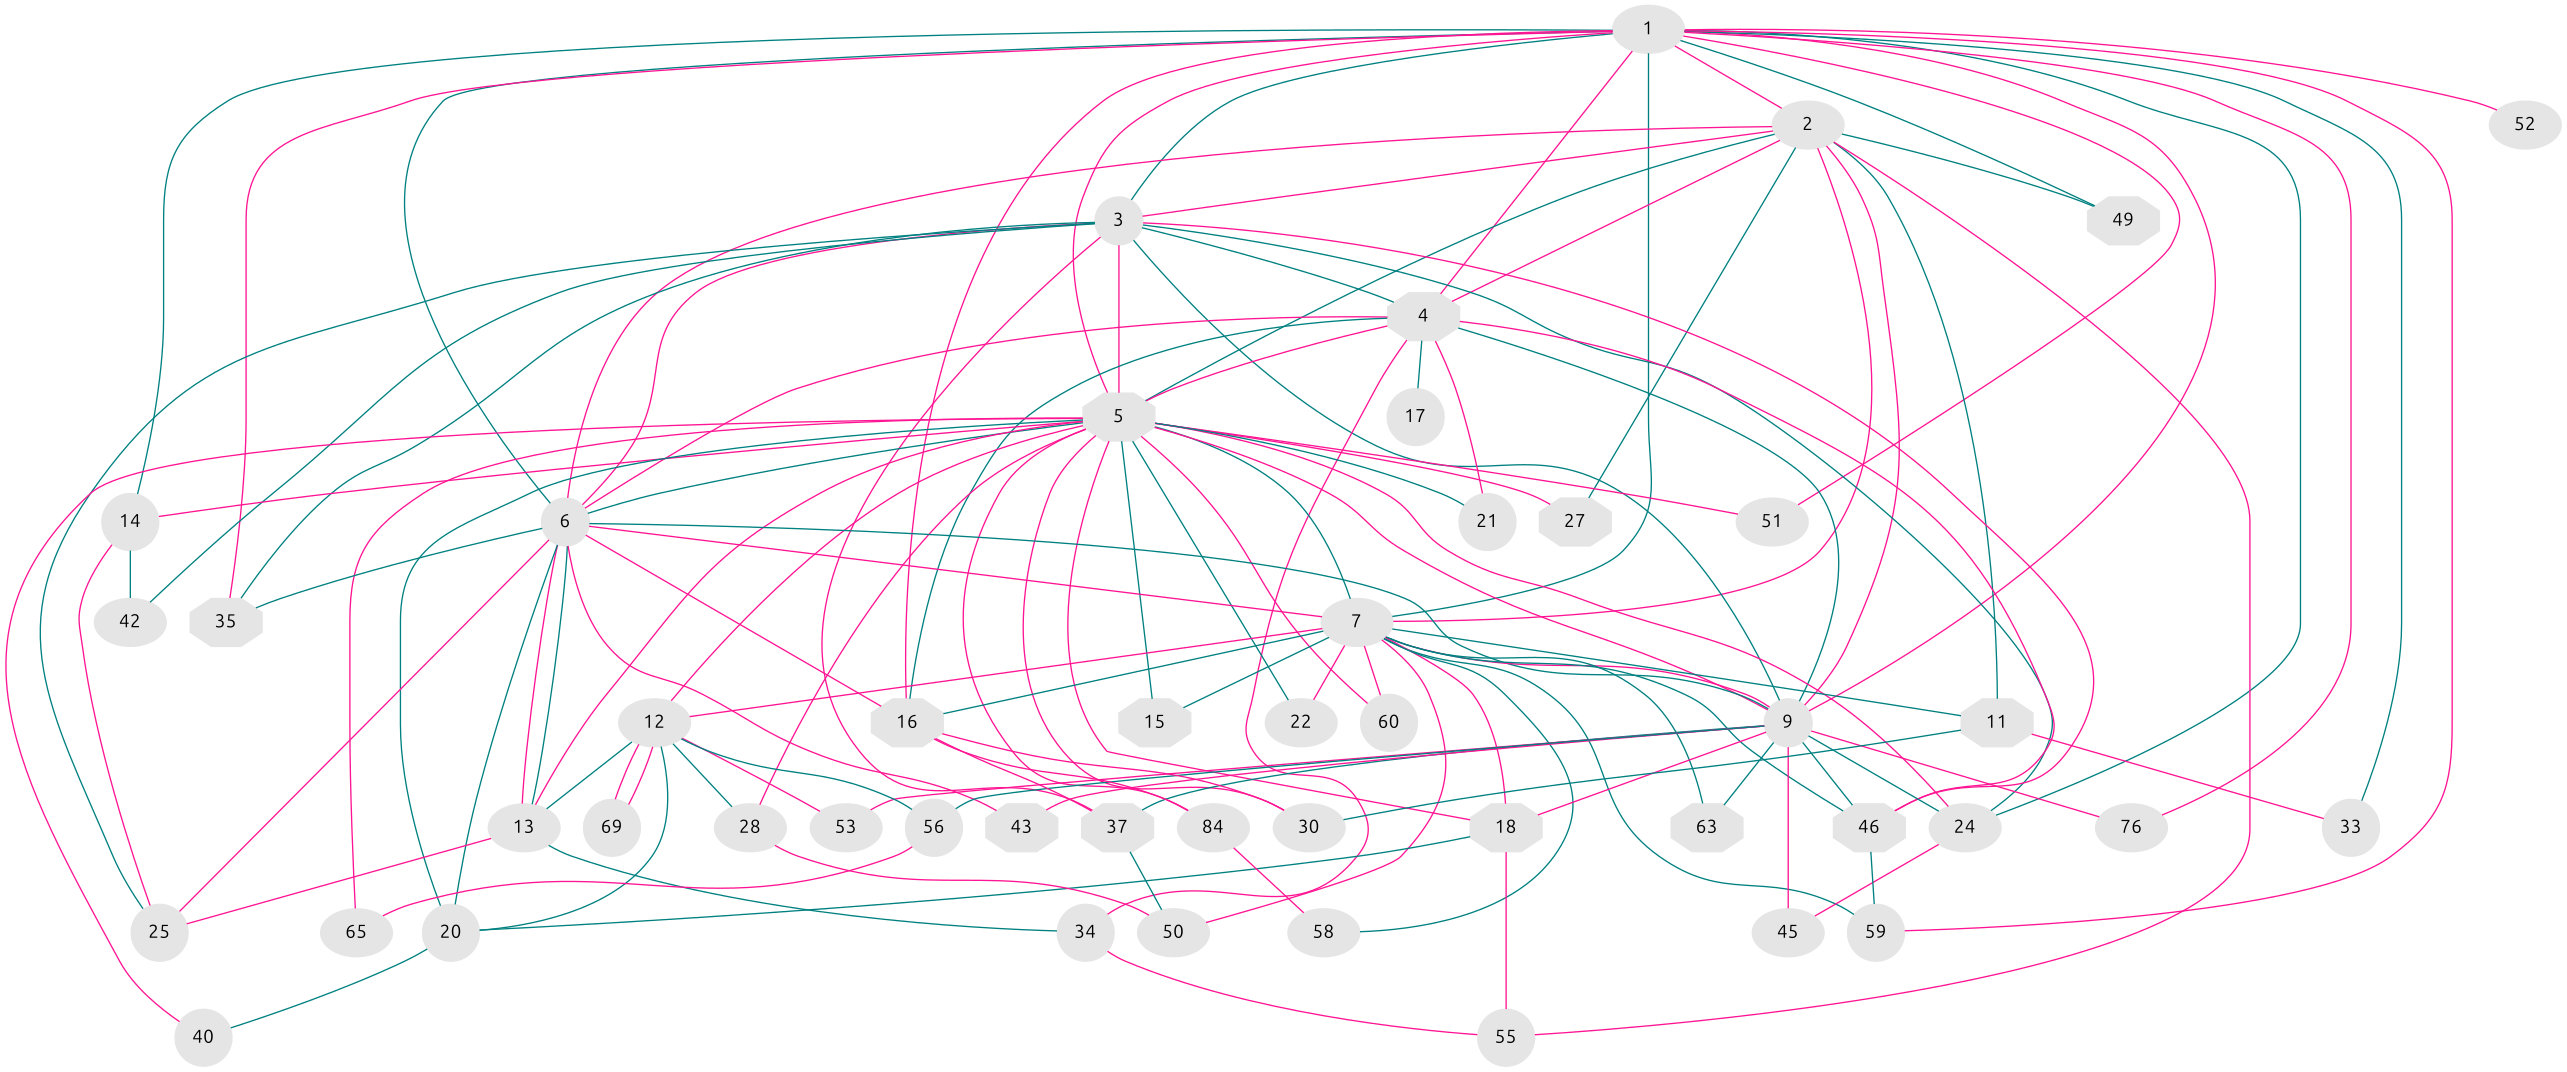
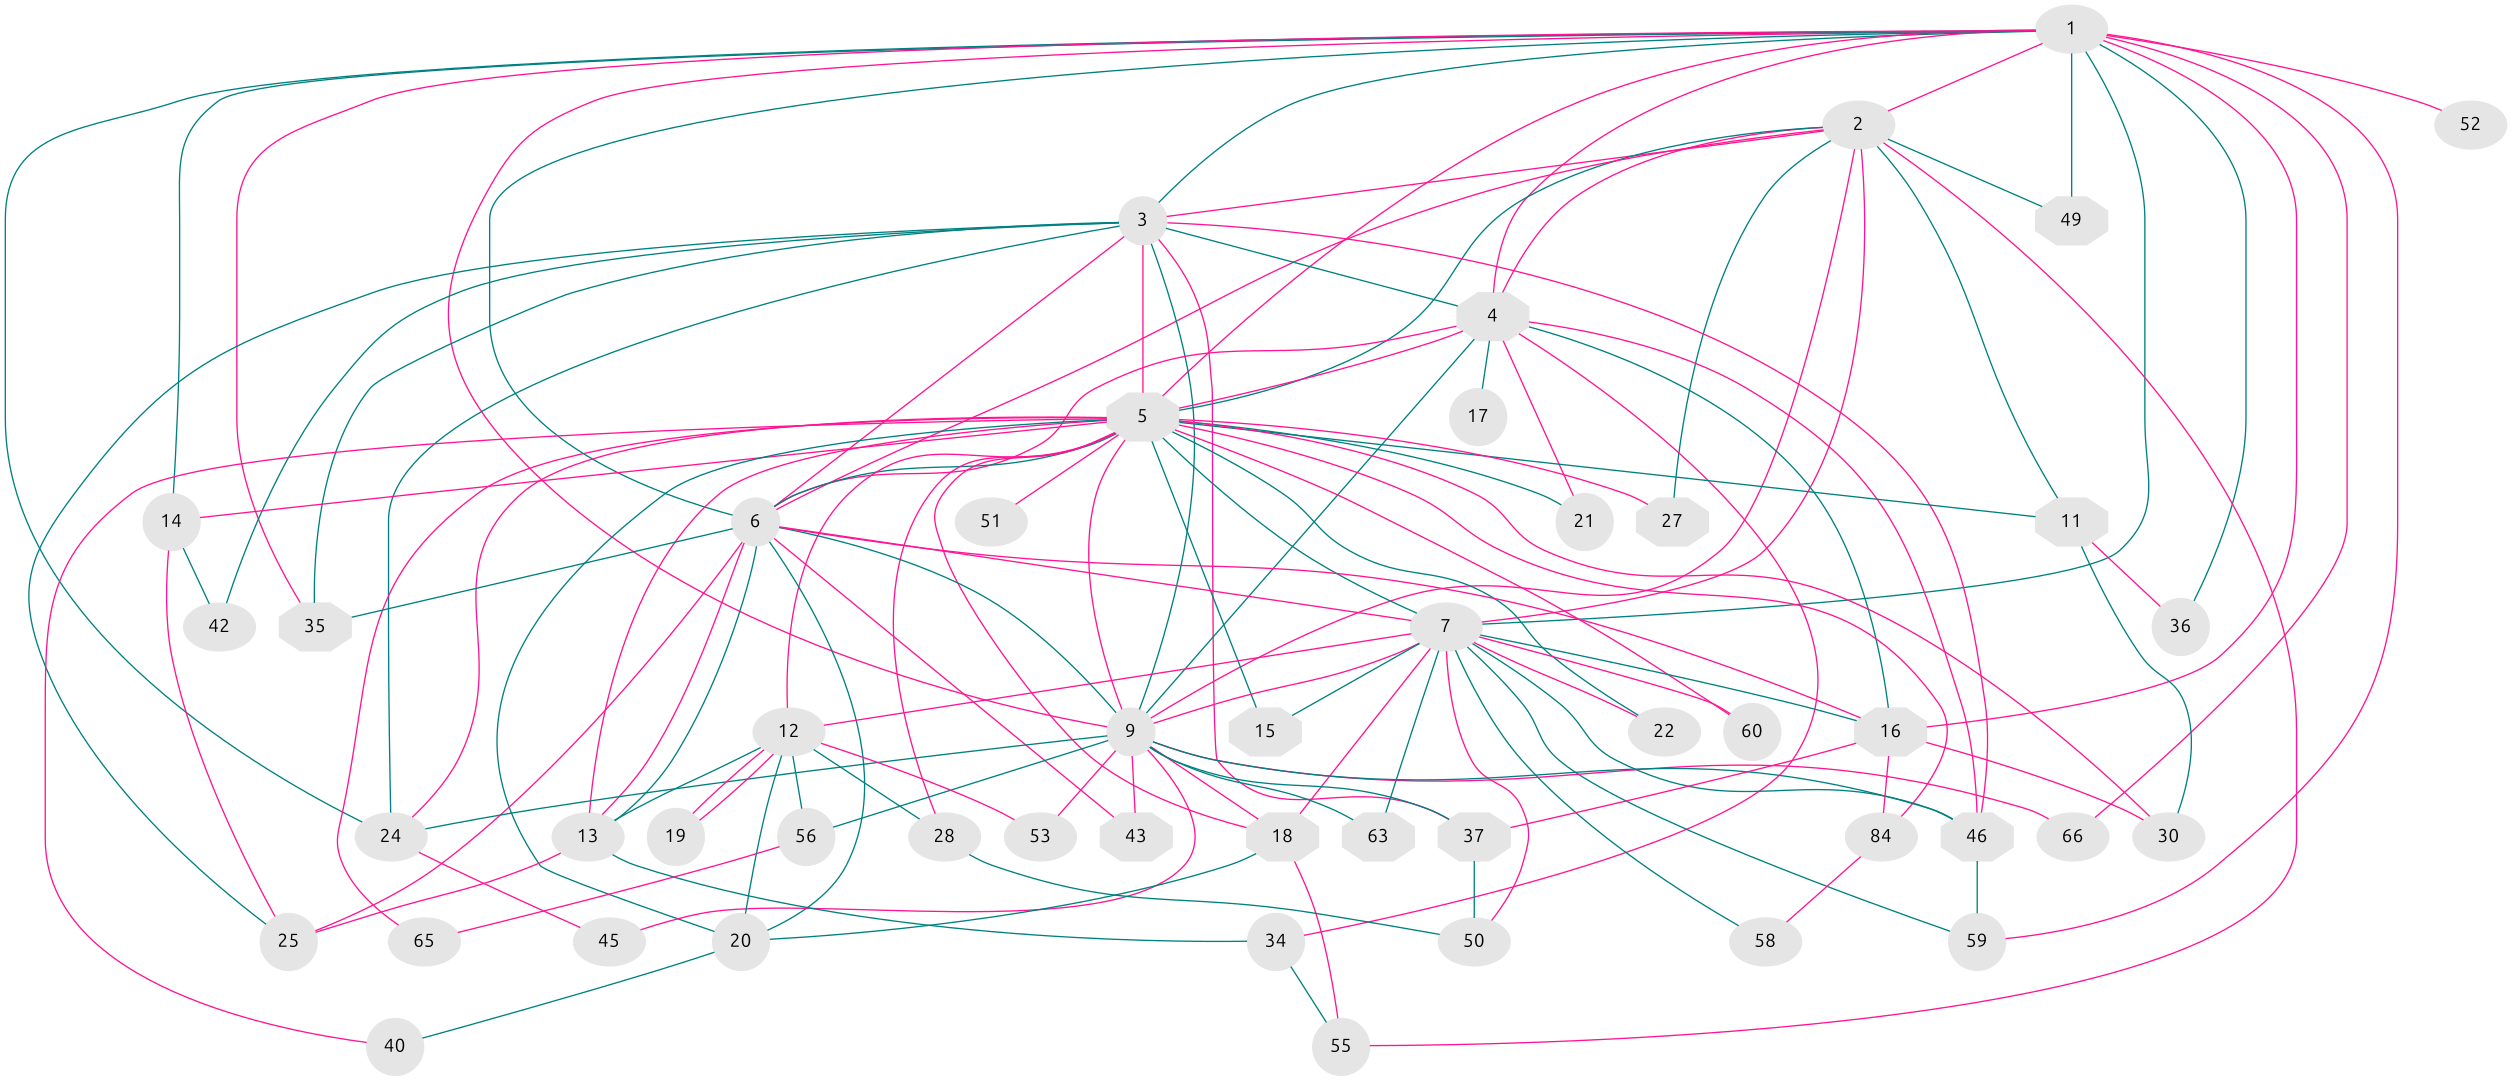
(2167, 192) -> none
(1734, 680) -> (1607, 470)
(612, 828) -> (676, 837)
(2132, 828) -> (2073, 837)
(2351, 828) -> (2181, 627)
(962, 880) -> (1202, 902)
(1289, 1009) -> (1309, 994)
